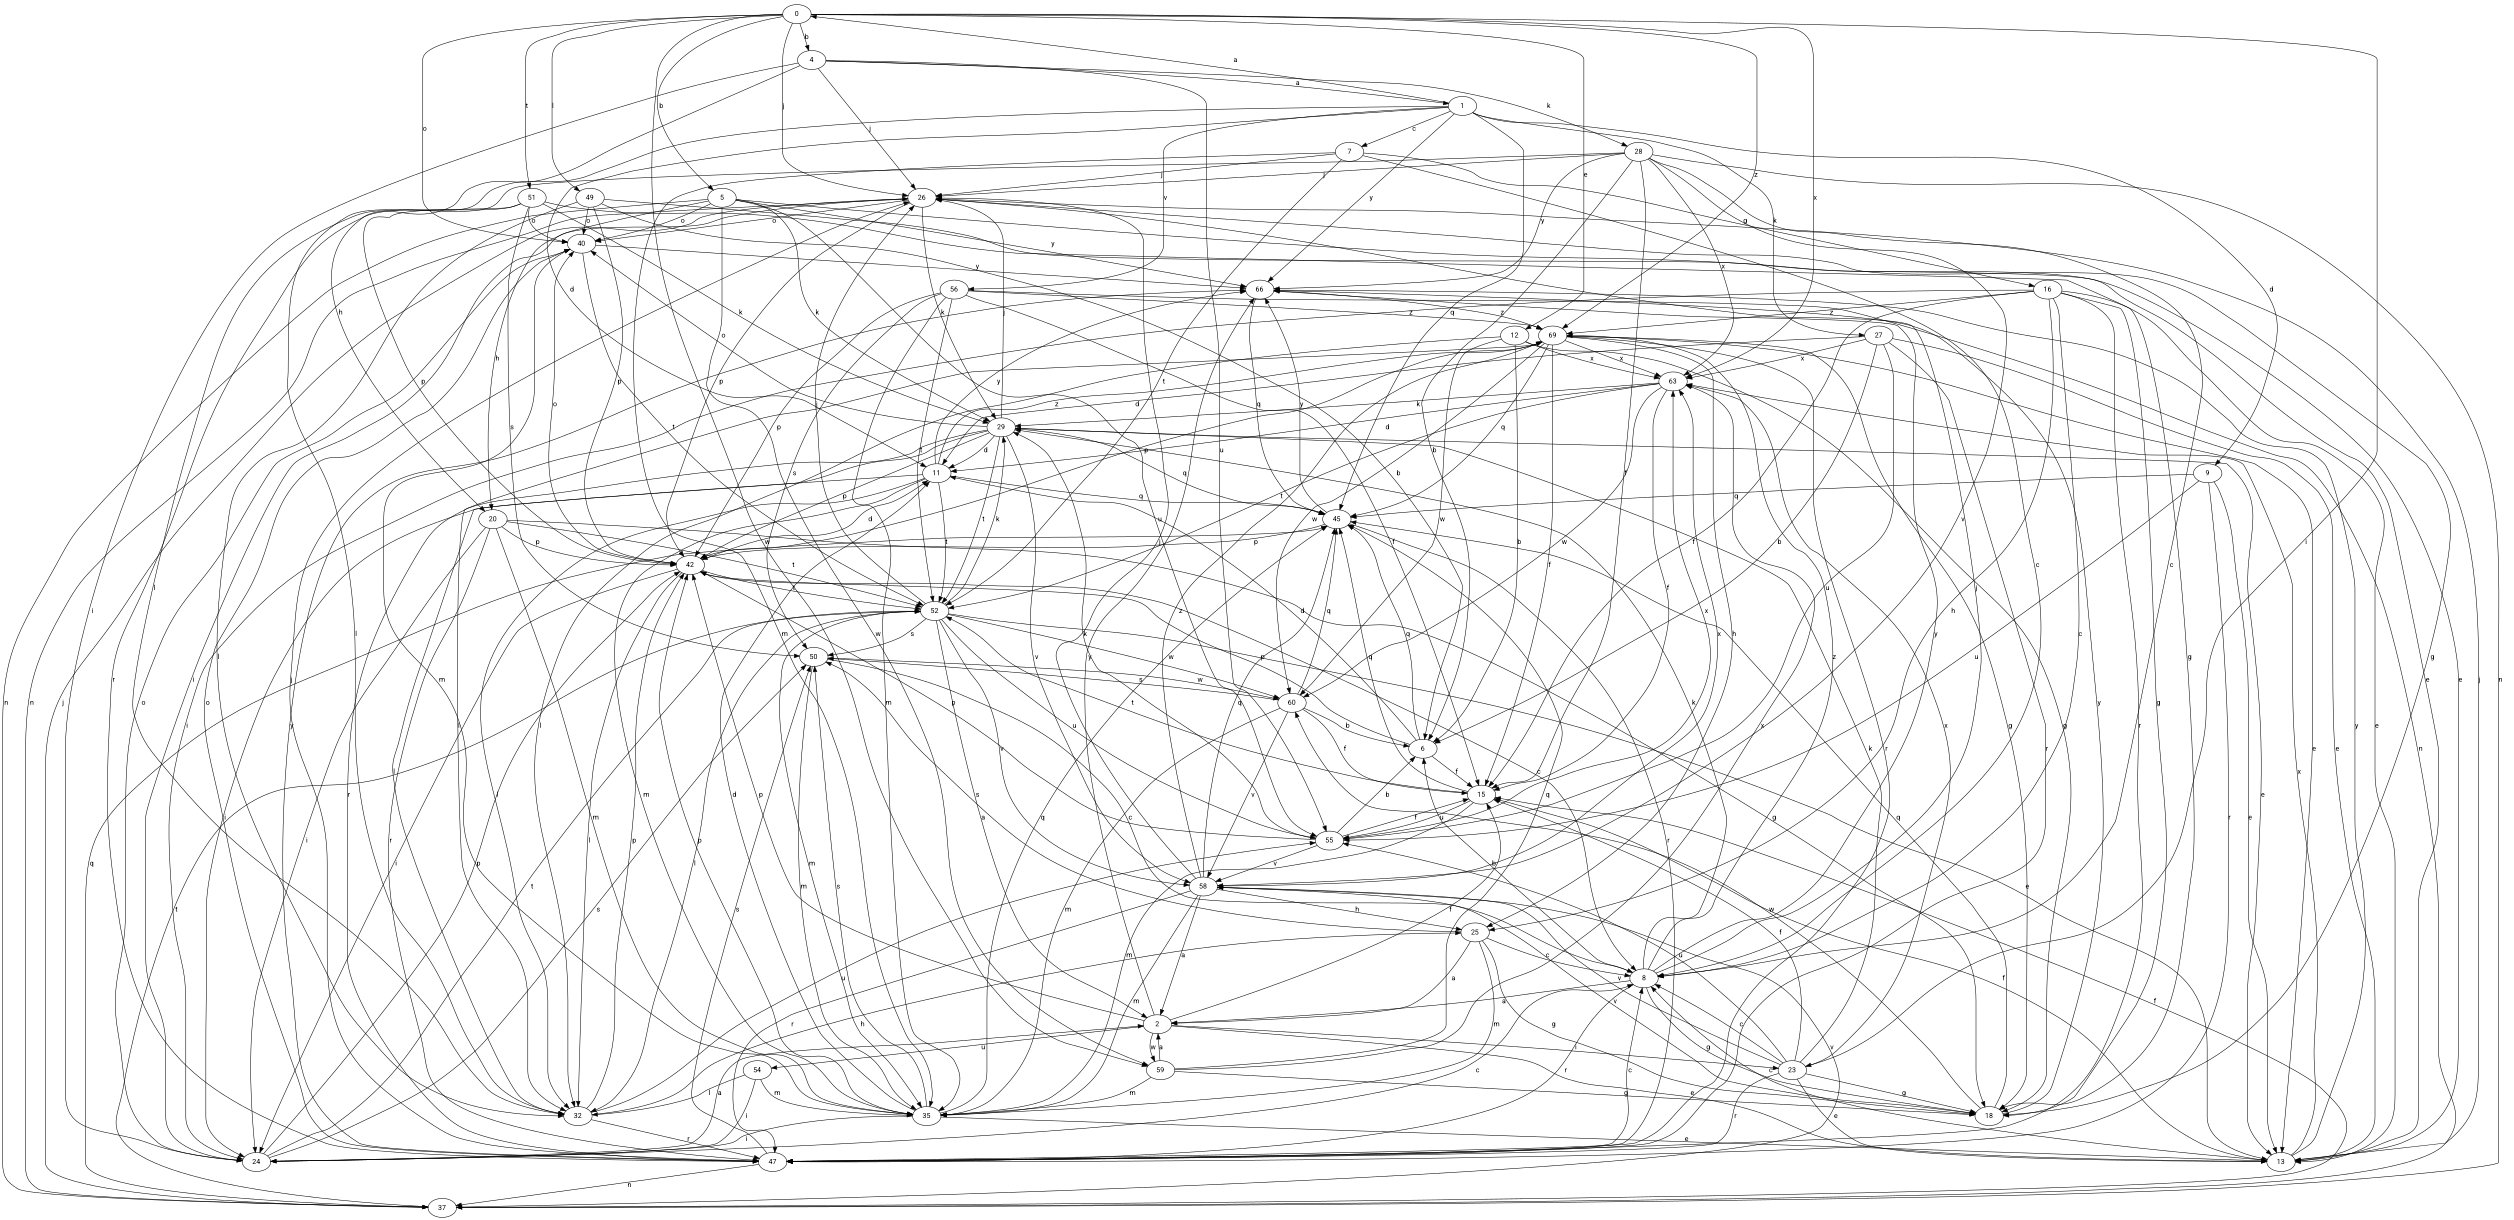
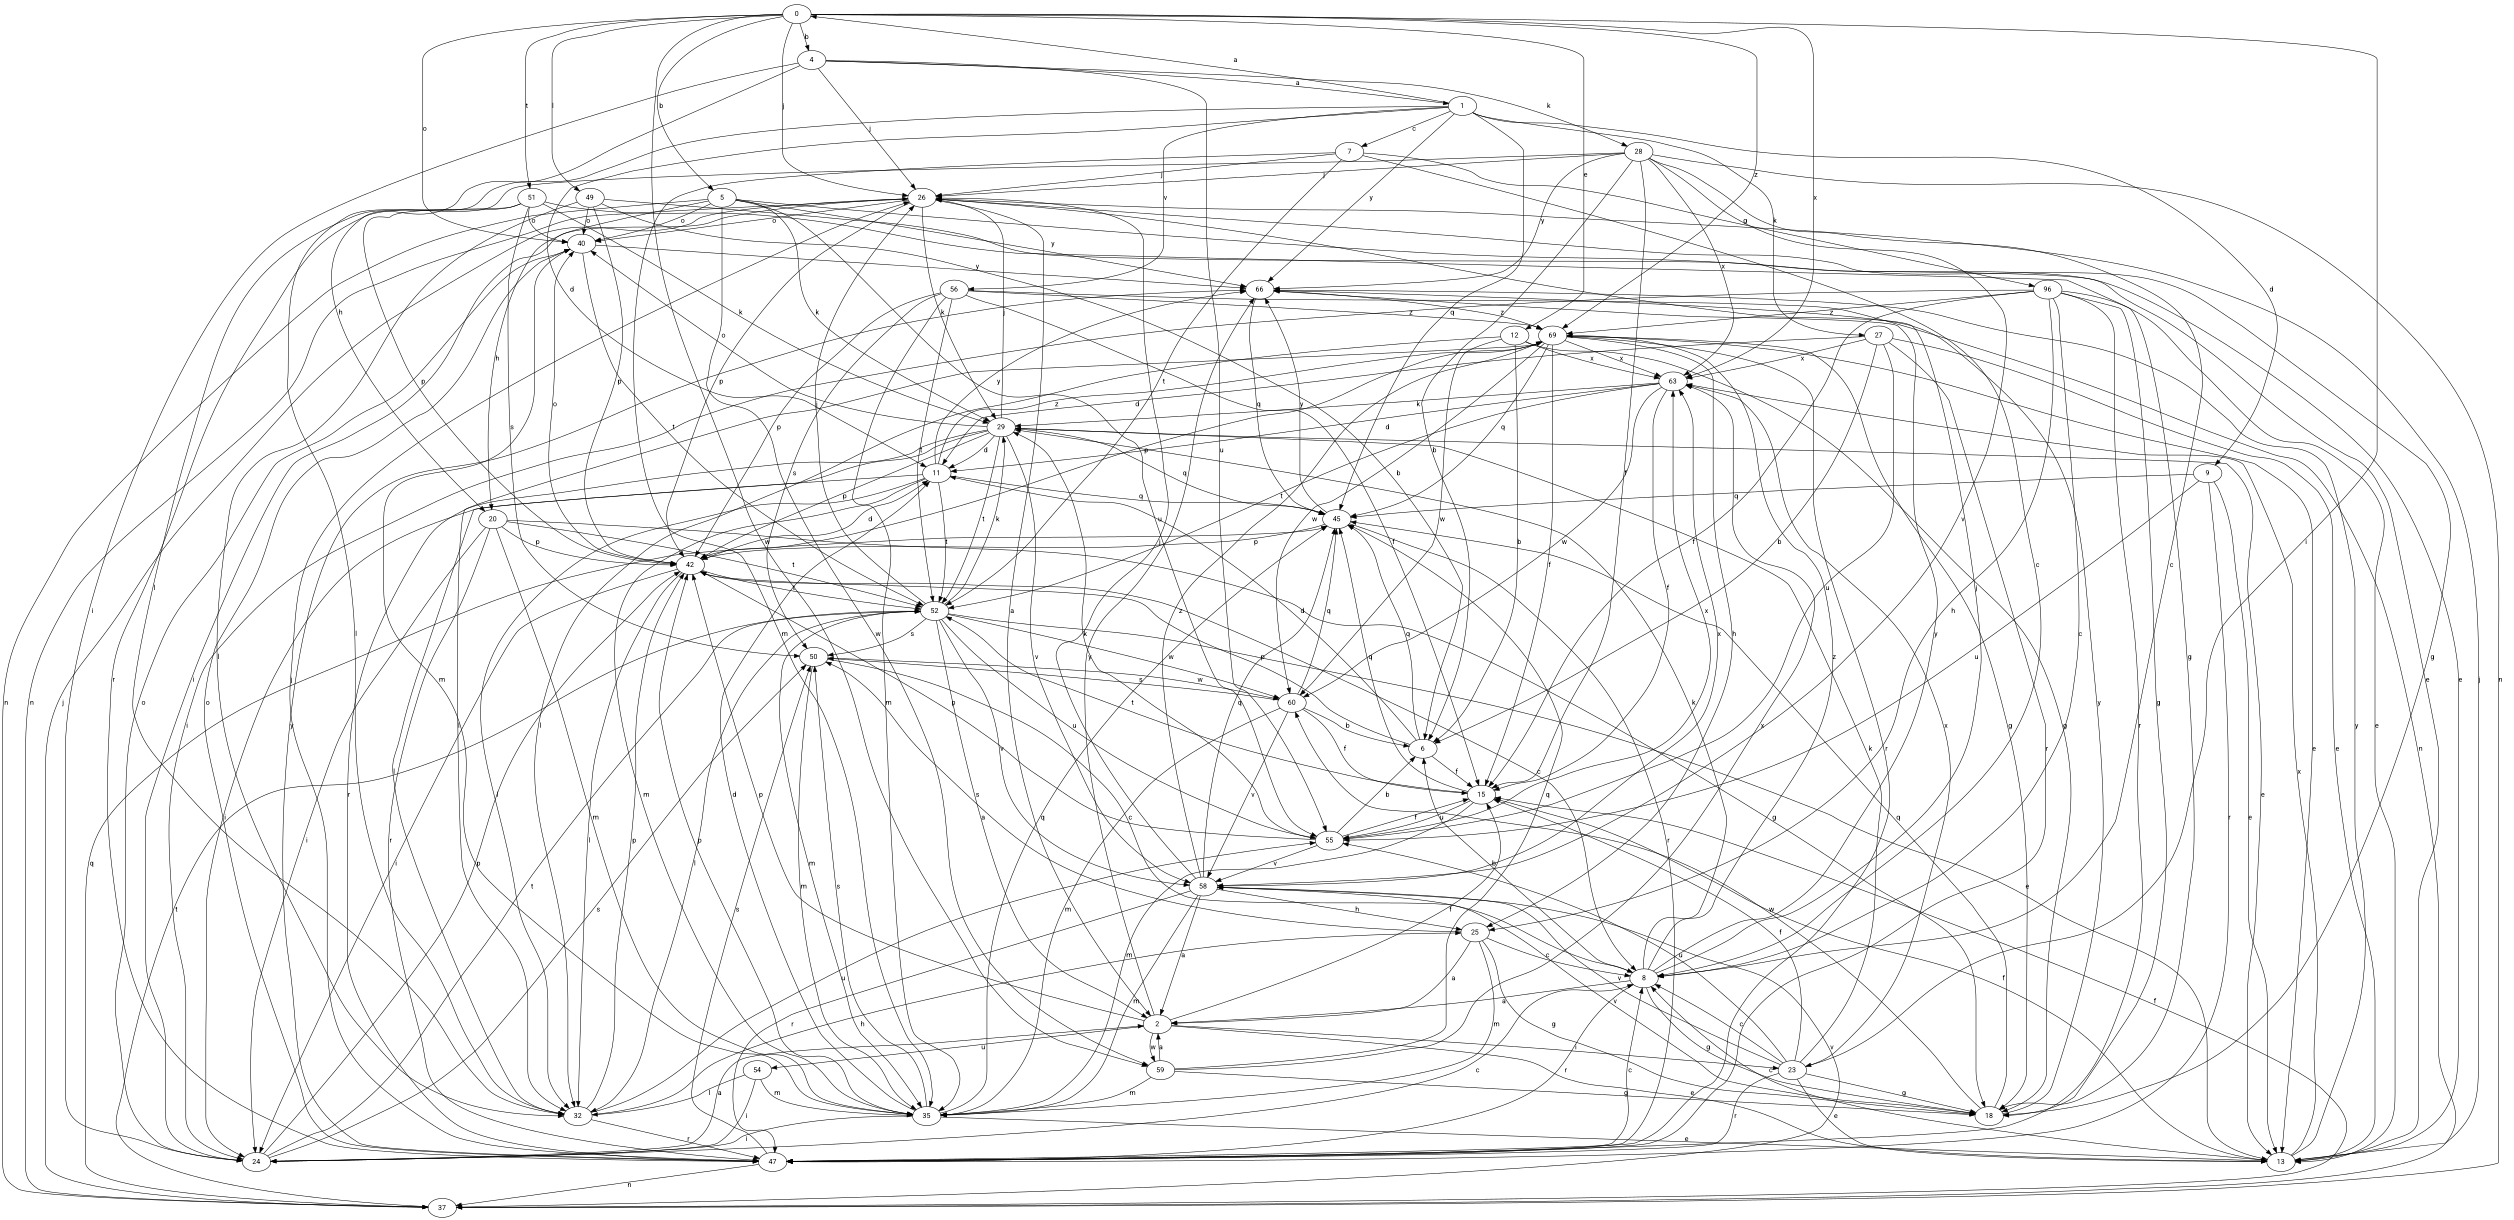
(2048, 290) -> (2048, 290)
none -> (1016, 561)
